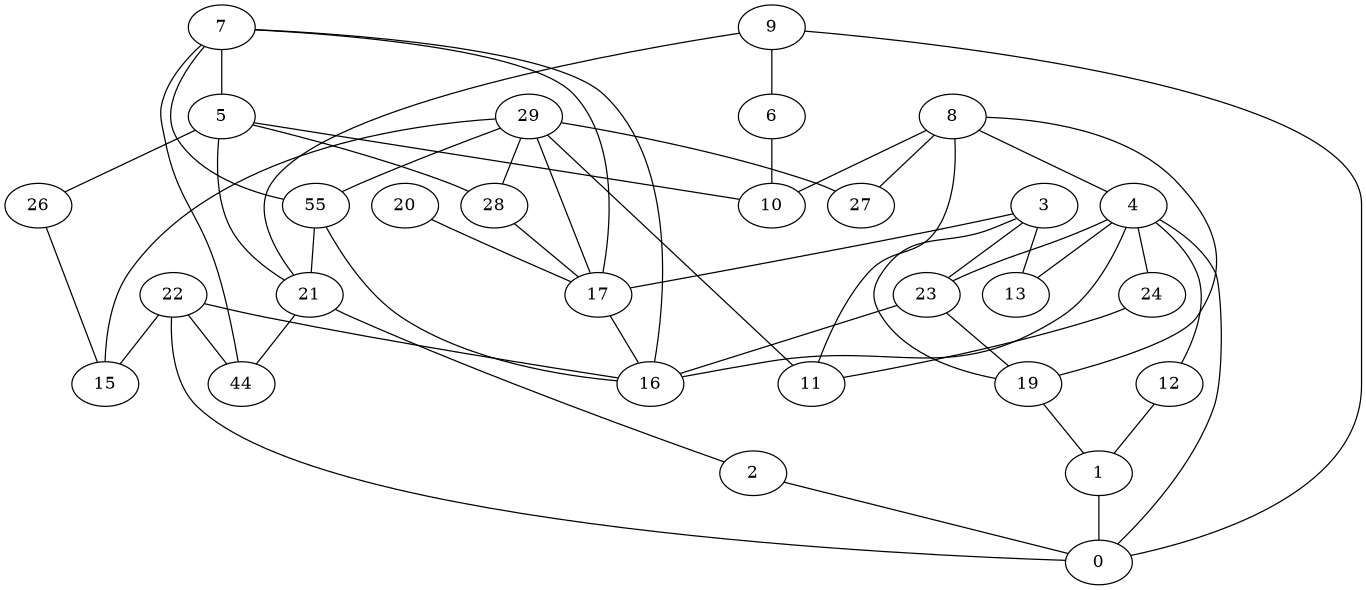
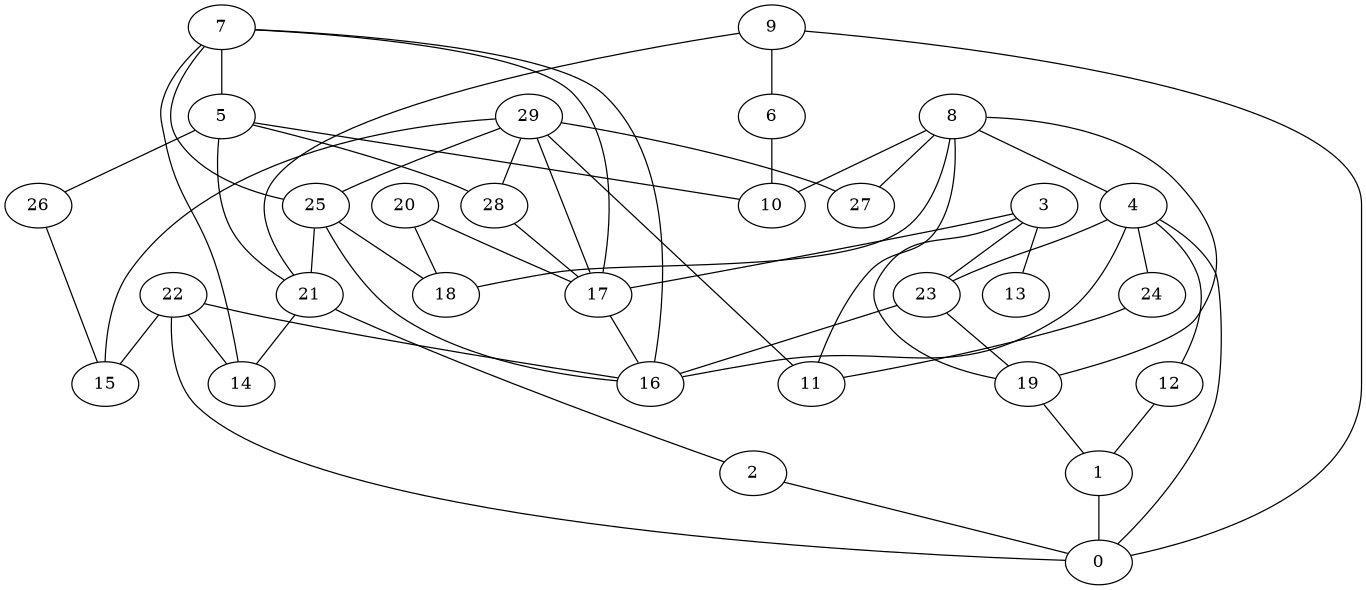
(316, 206) -> (316, 206)
(1075, 250) -> none
none -> (446, 295)
(242, 384) -> (242, 384)
